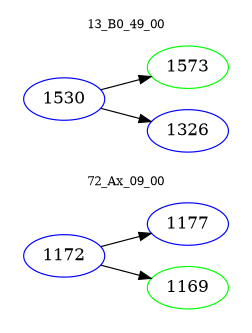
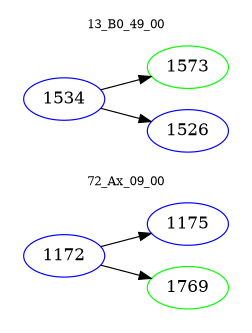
(64, 99) -> (64, 99)
(188, 131) -> (188, 131)
(188, 224) -> (188, 224)
(188, 288) -> (188, 288)
